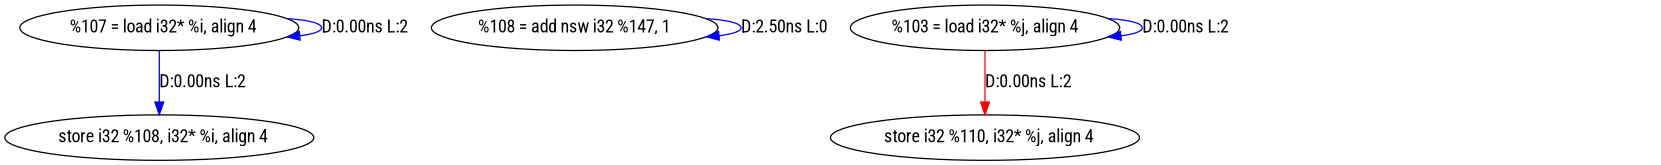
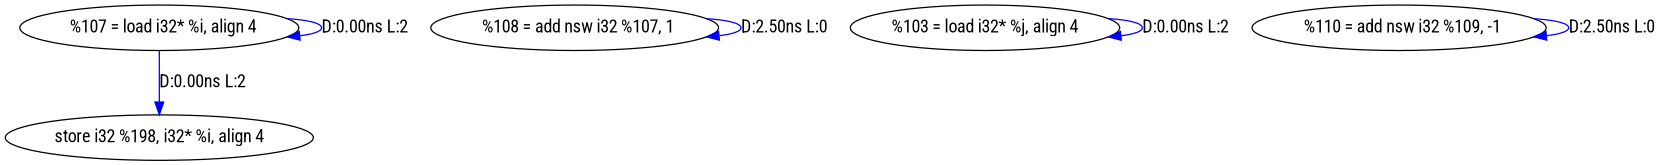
(575, 28) -> (575, 28)
none -> (1399, 28)
(159, 138) -> (159, 138)
(985, 138) -> none
